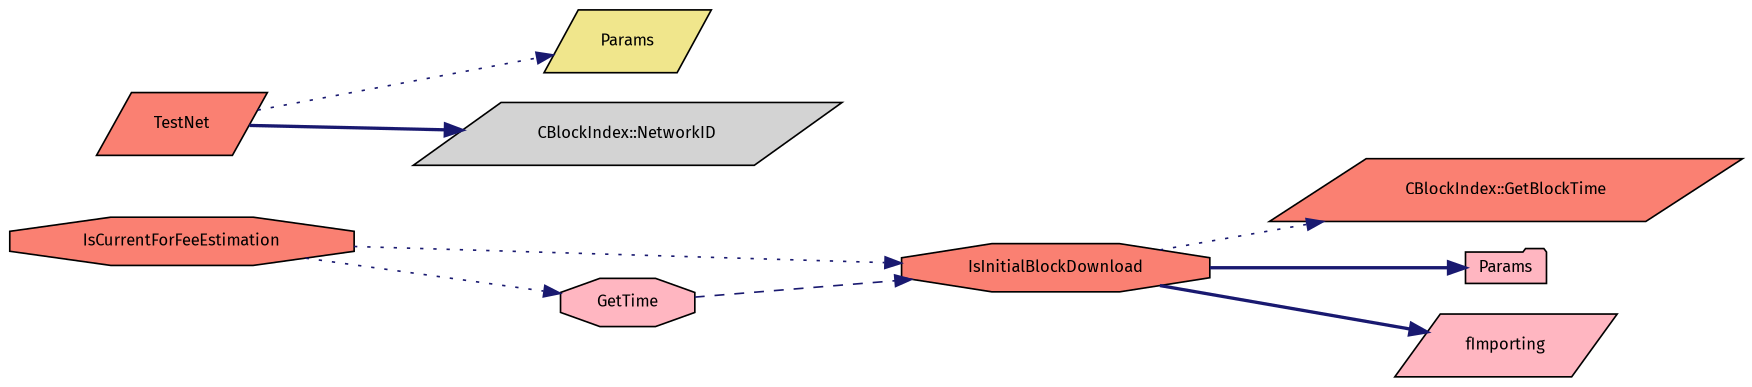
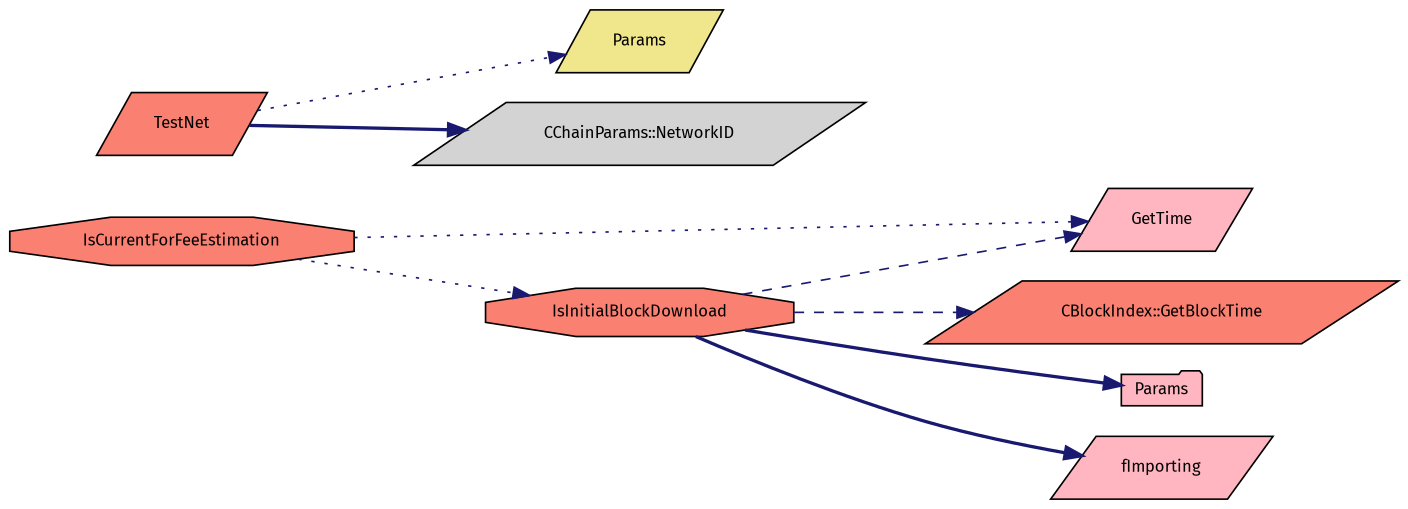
(628, 134) -> (640, 134)
(1233, 237) -> (876, 312)
(795, 289) -> (904, 266)
(628, 302) -> (1162, 220)
